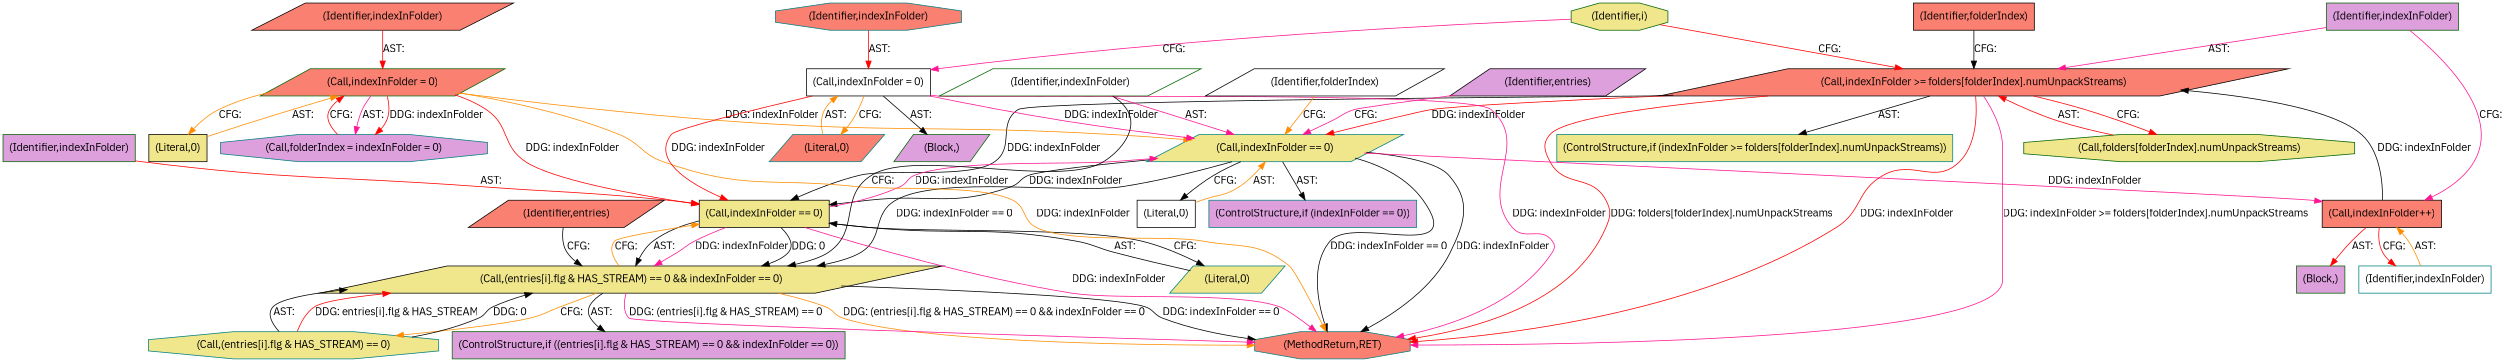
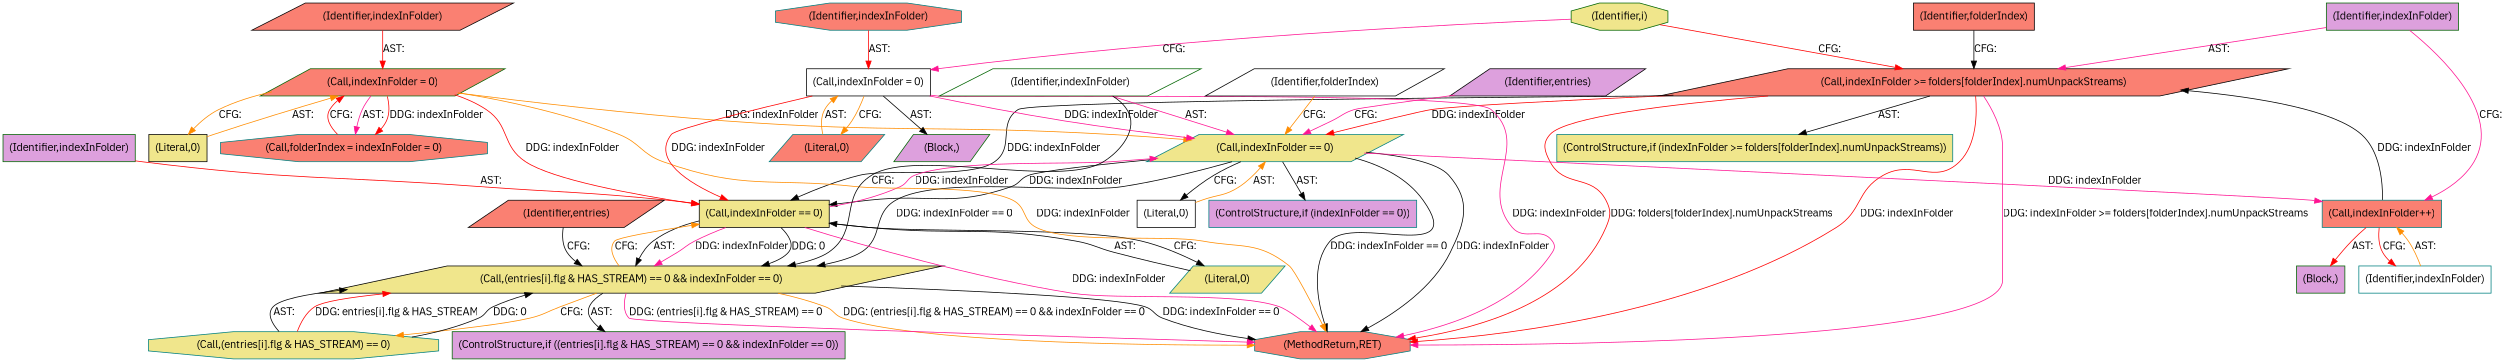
(354, 148) -> (354, 148)
(2189, 148) -> none
(2382, 214) -> (2382, 214)
